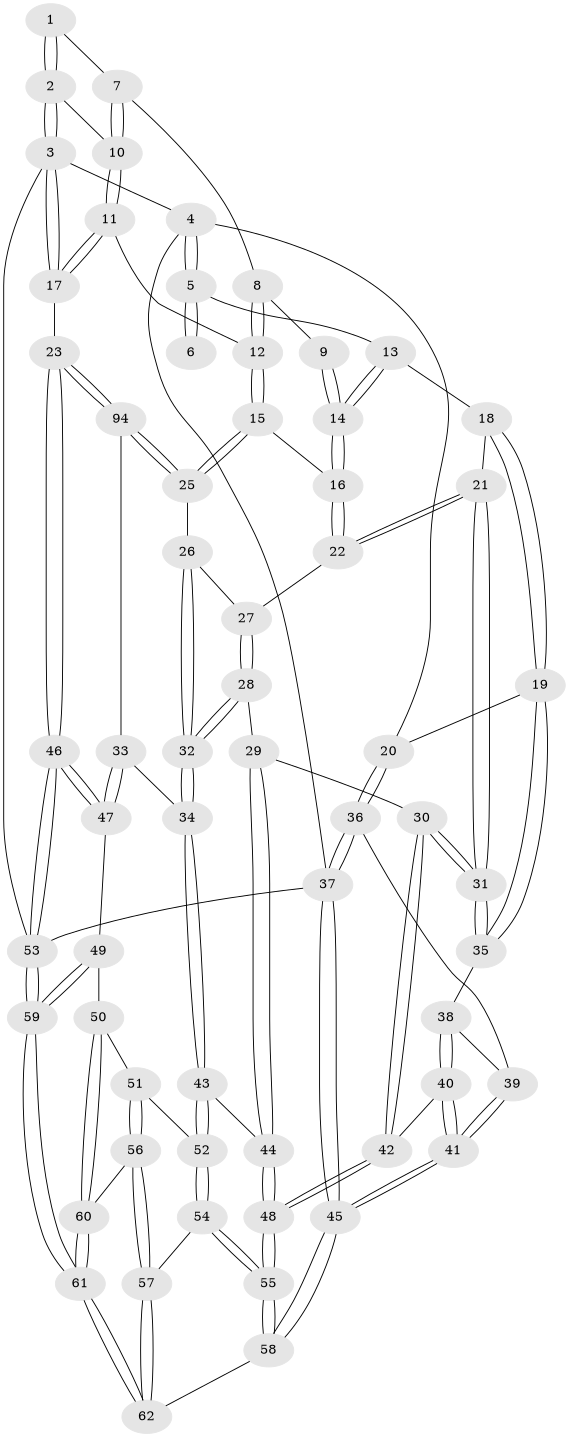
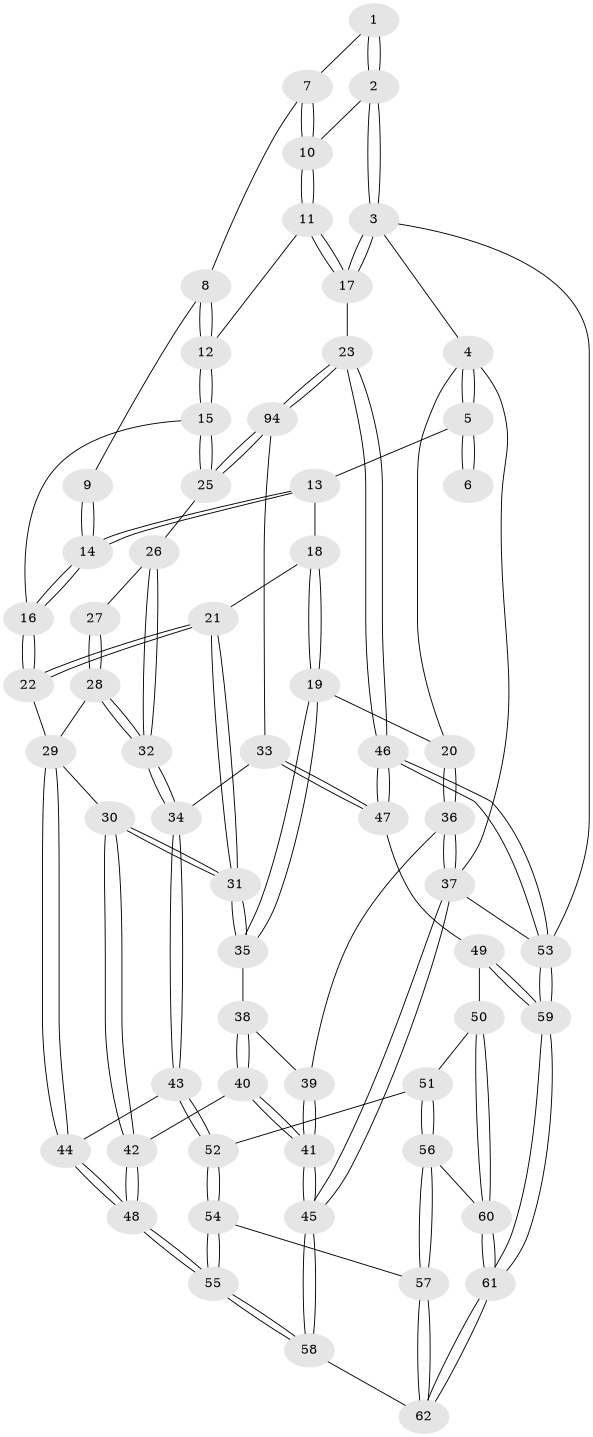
(292, 586) -> (40, 719)
